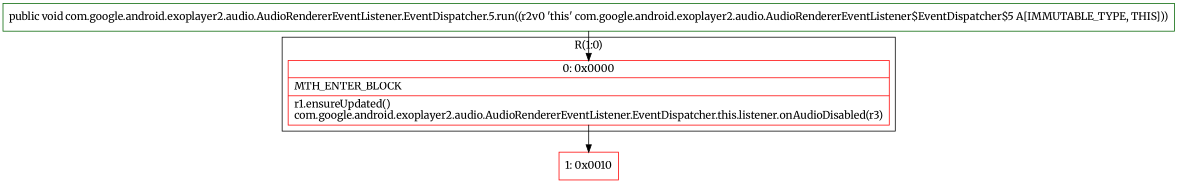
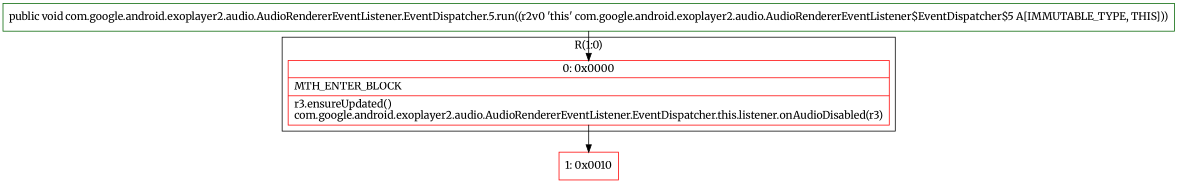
(343, 104) -> (343, 104)
